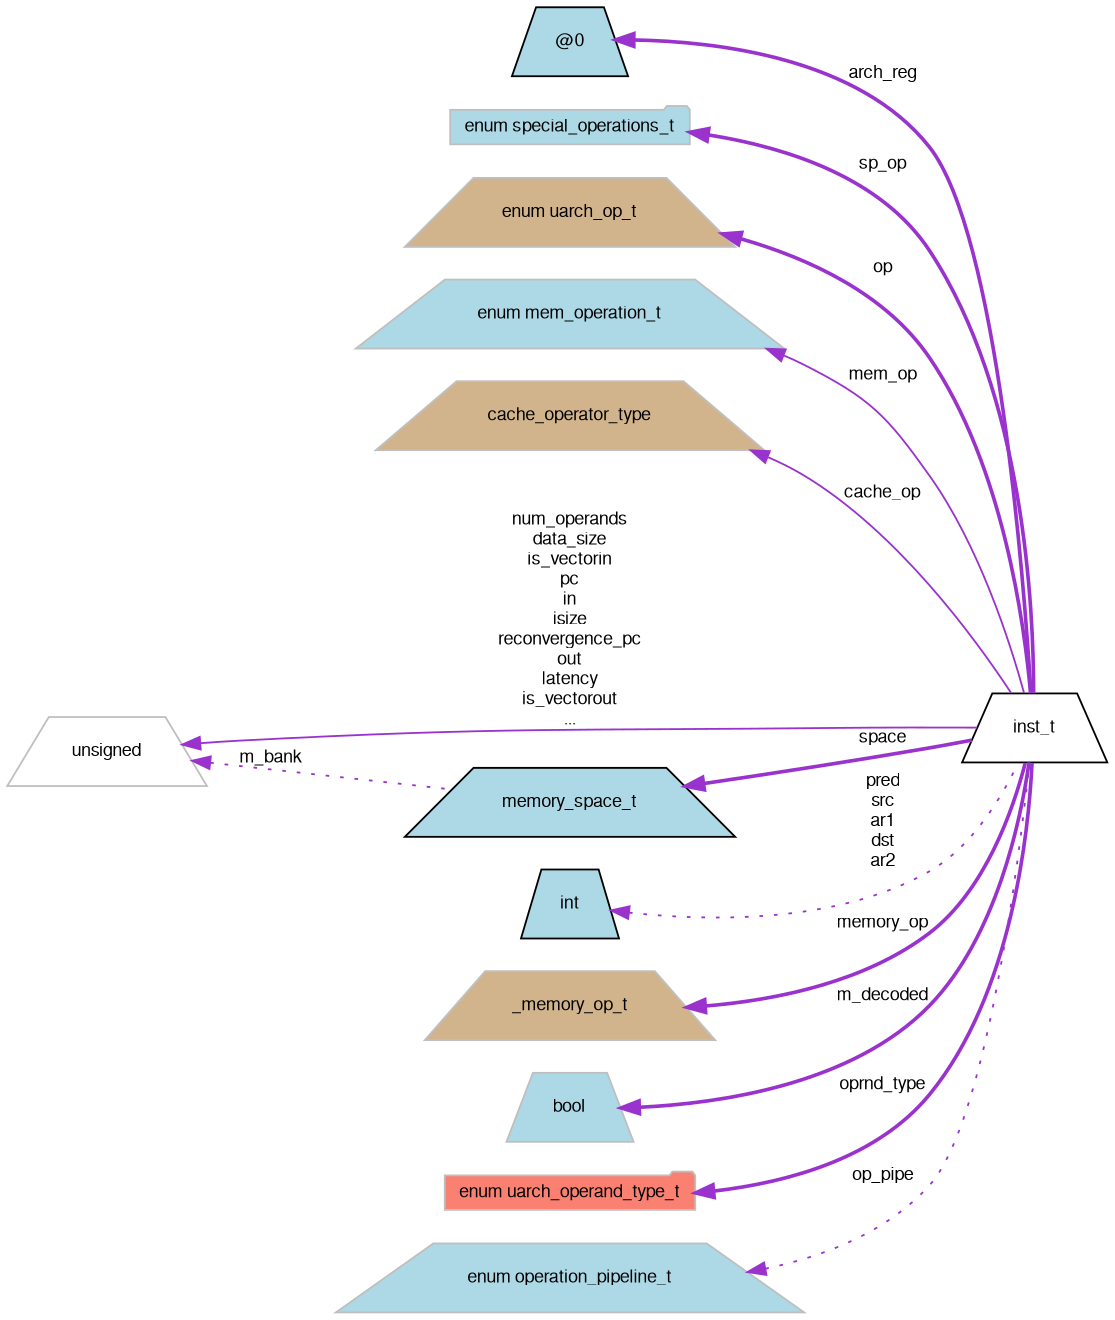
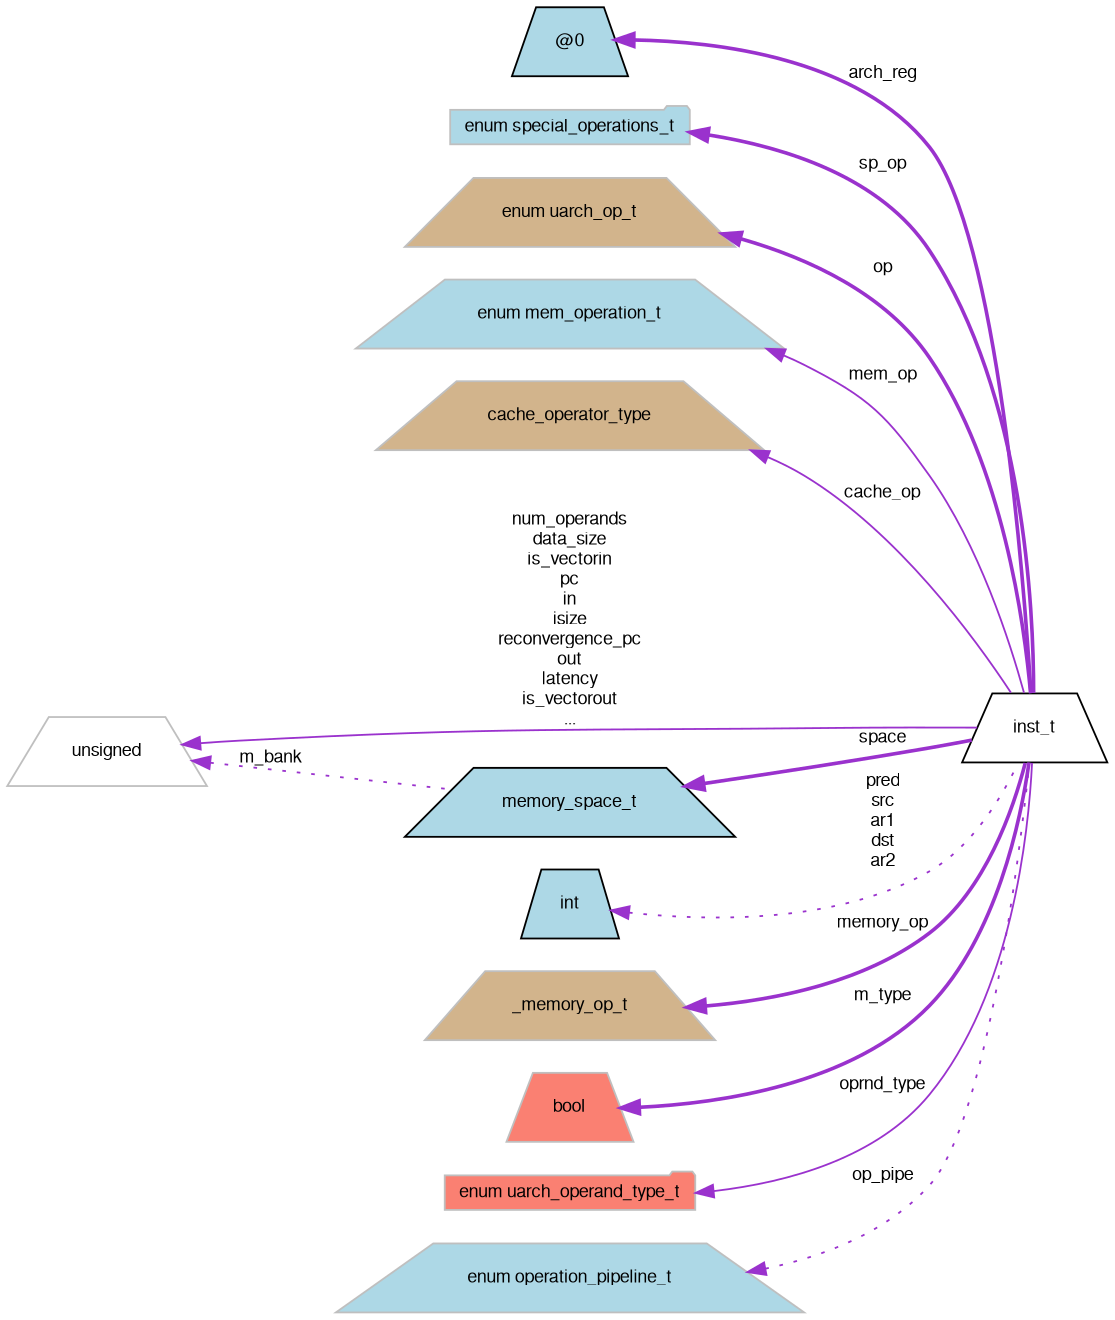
(883, 996) -> (883, 996)
(960, 1049) -> (960, 1049)
(570, 1107) -> (570, 1107)
